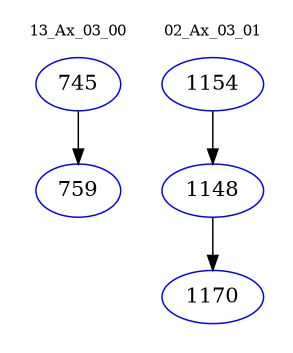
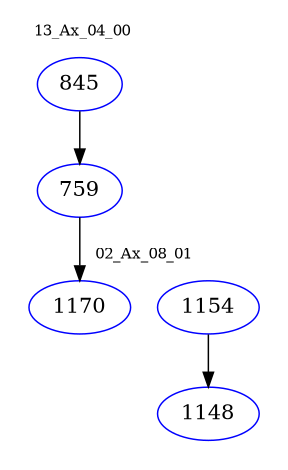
(78, 32) -> (83, 32)
(213, 32) -> (144, 255)
(78, 84) -> (80, 84)
(213, 237) -> (80, 250)
